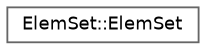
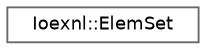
(103, 25) -> (103, 25)
